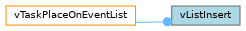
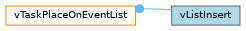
(149, 22) -> (158, 9)
